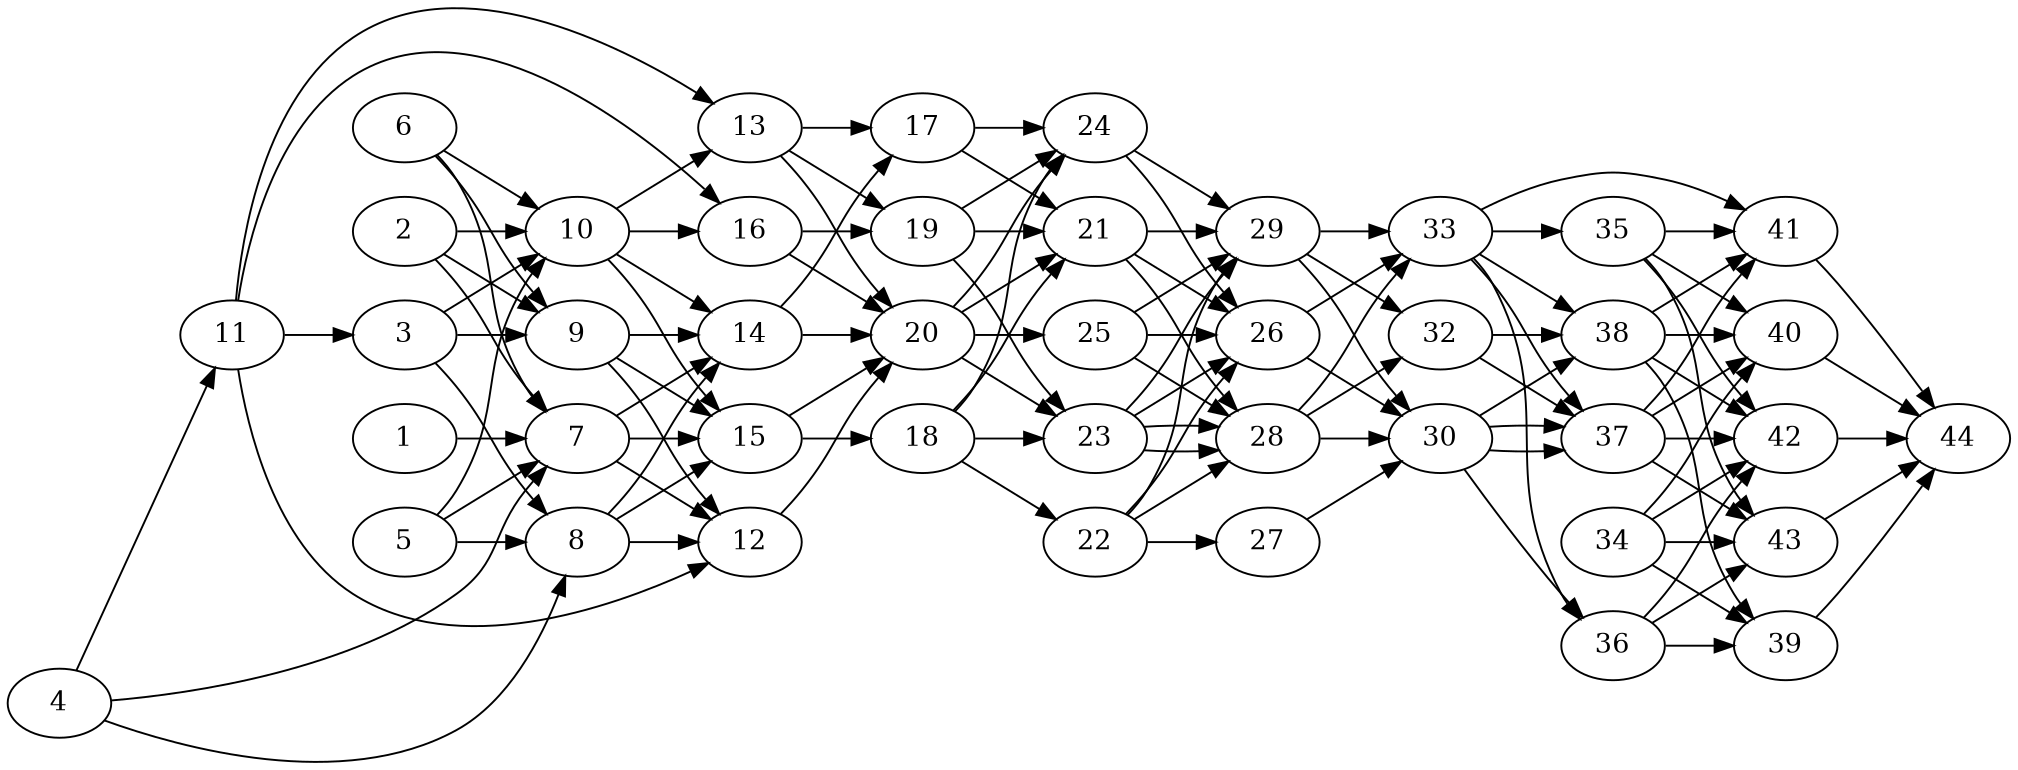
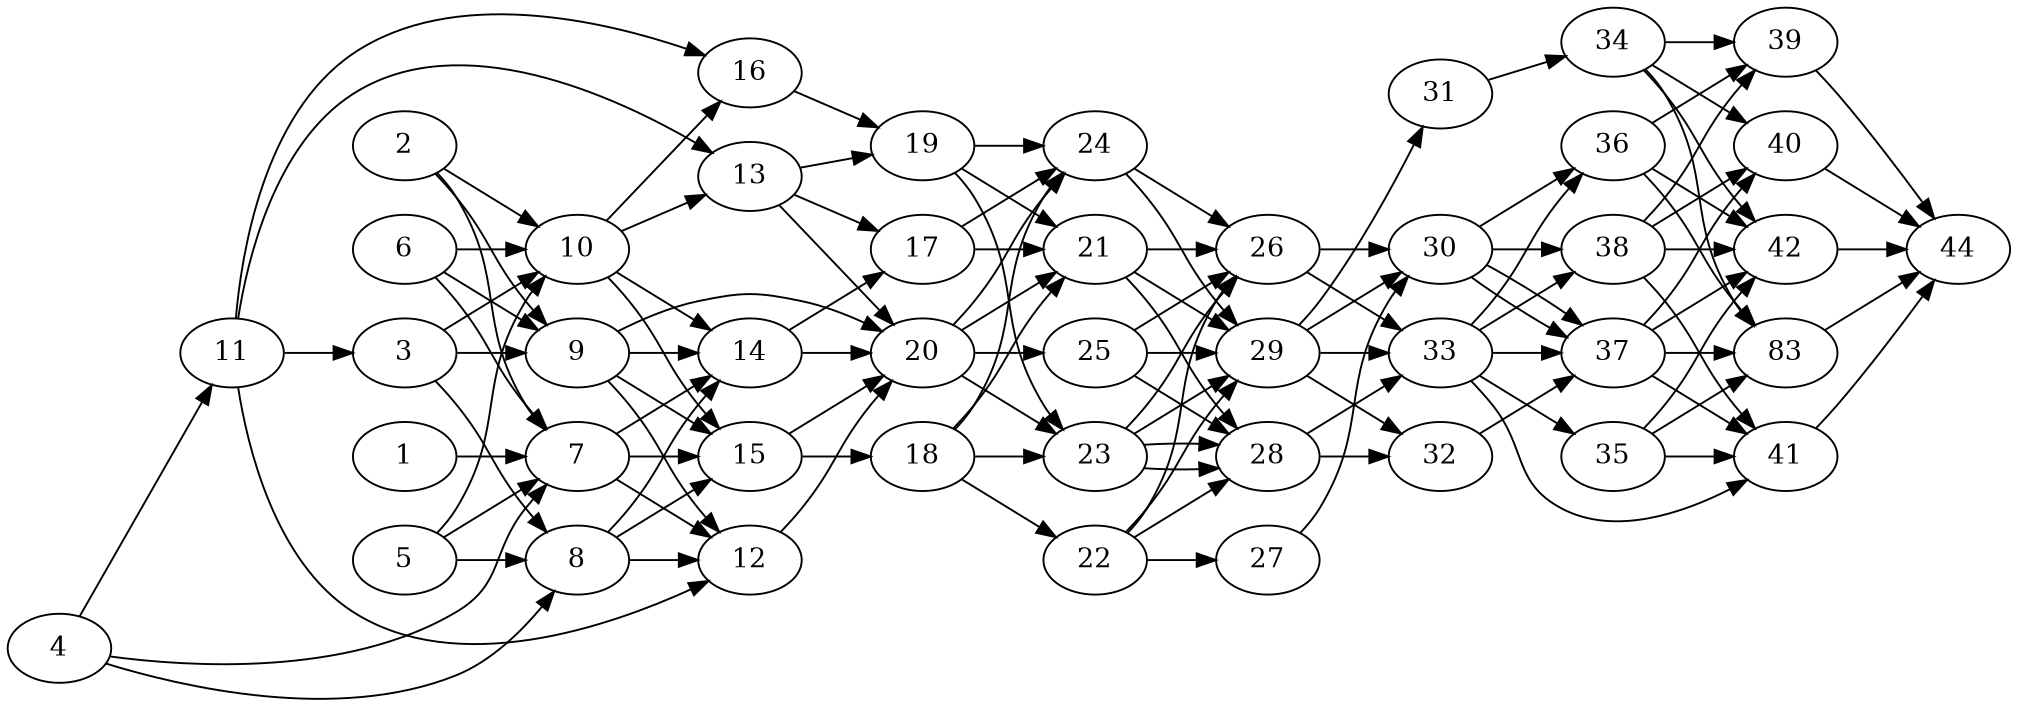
none -> (1440, 94)
(1687, 276) -> none
(828, 278) -> (740, 294)
(1517, 335) -> none
(1345, 439) -> none
(1786, 542) -> (1786, 353)
